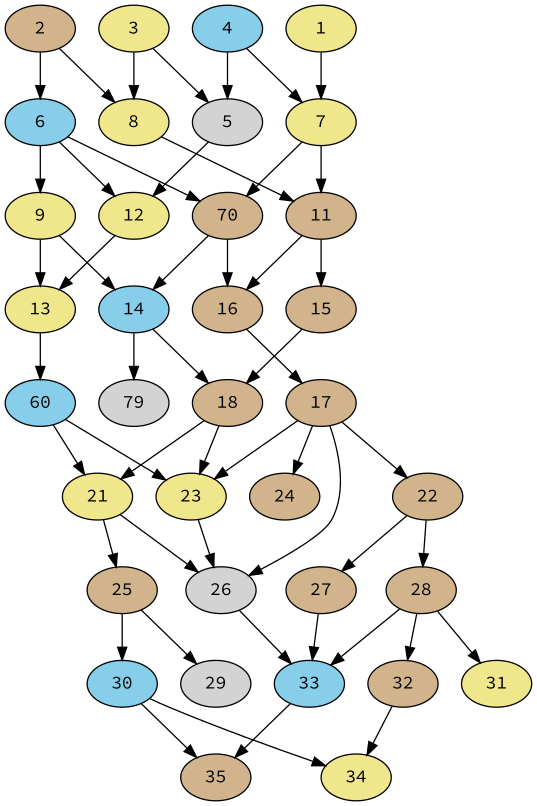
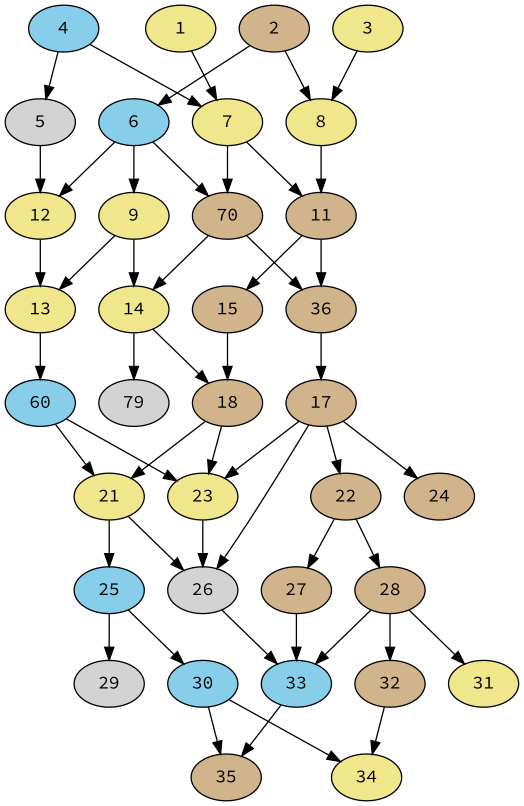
(176, 71) -> none
(134, 309) -> (134, 309)
(227, 309) -> (321, 309)
(122, 590) -> (109, 590)
